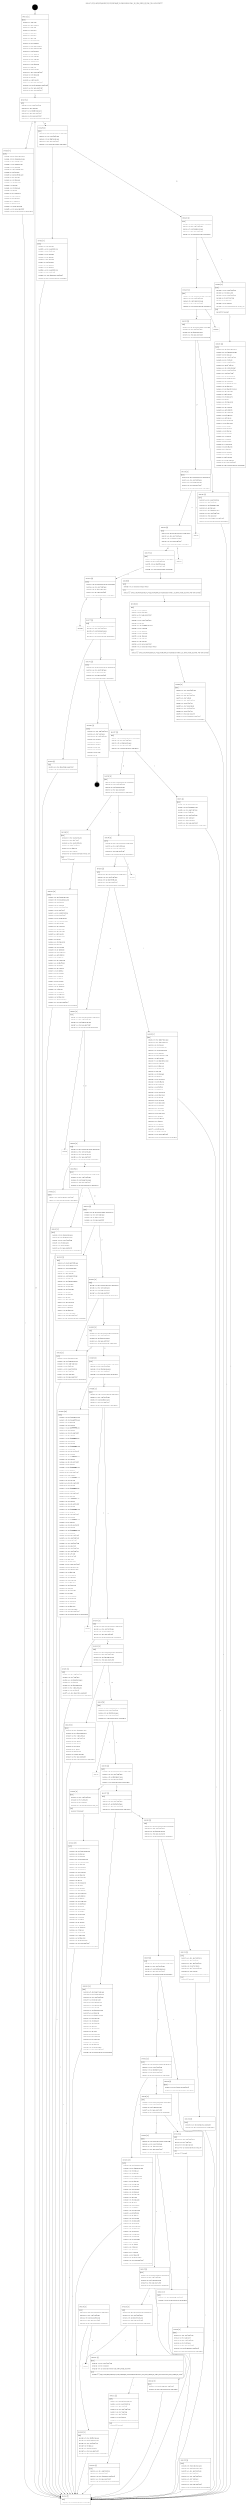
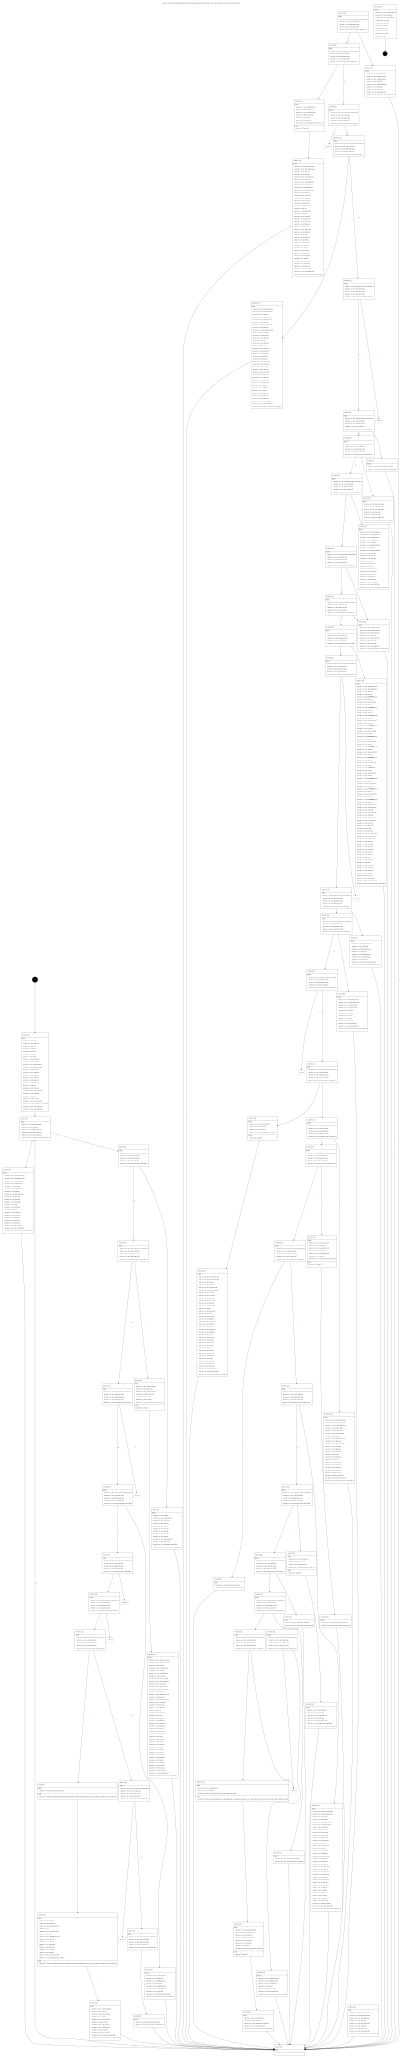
(100, 670) -> none
